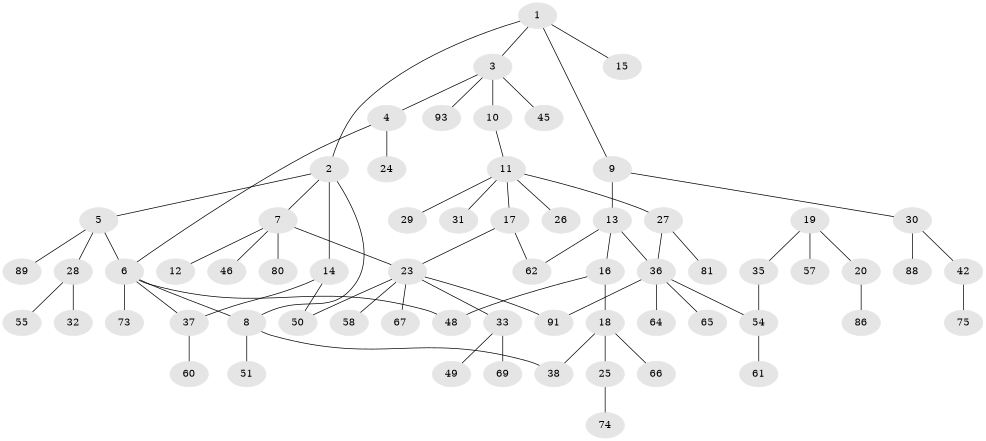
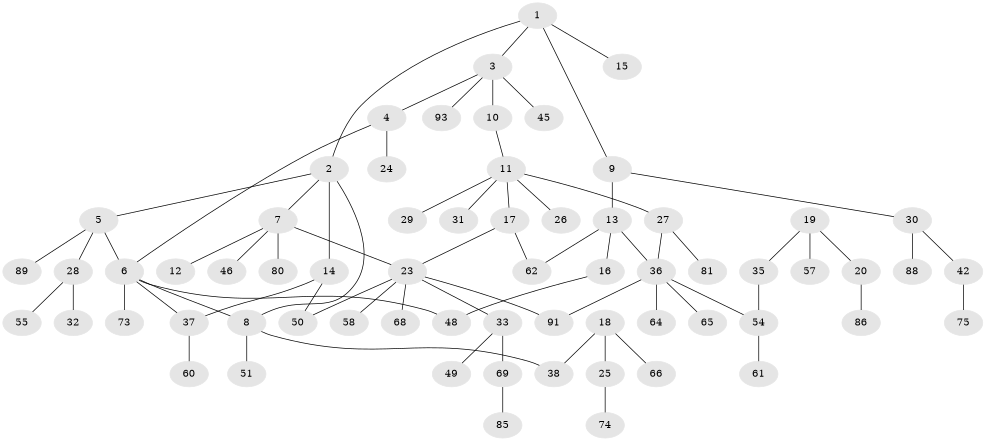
(605, 292) -> none
(400, 323) -> (400, 323)
none -> (503, 425)
